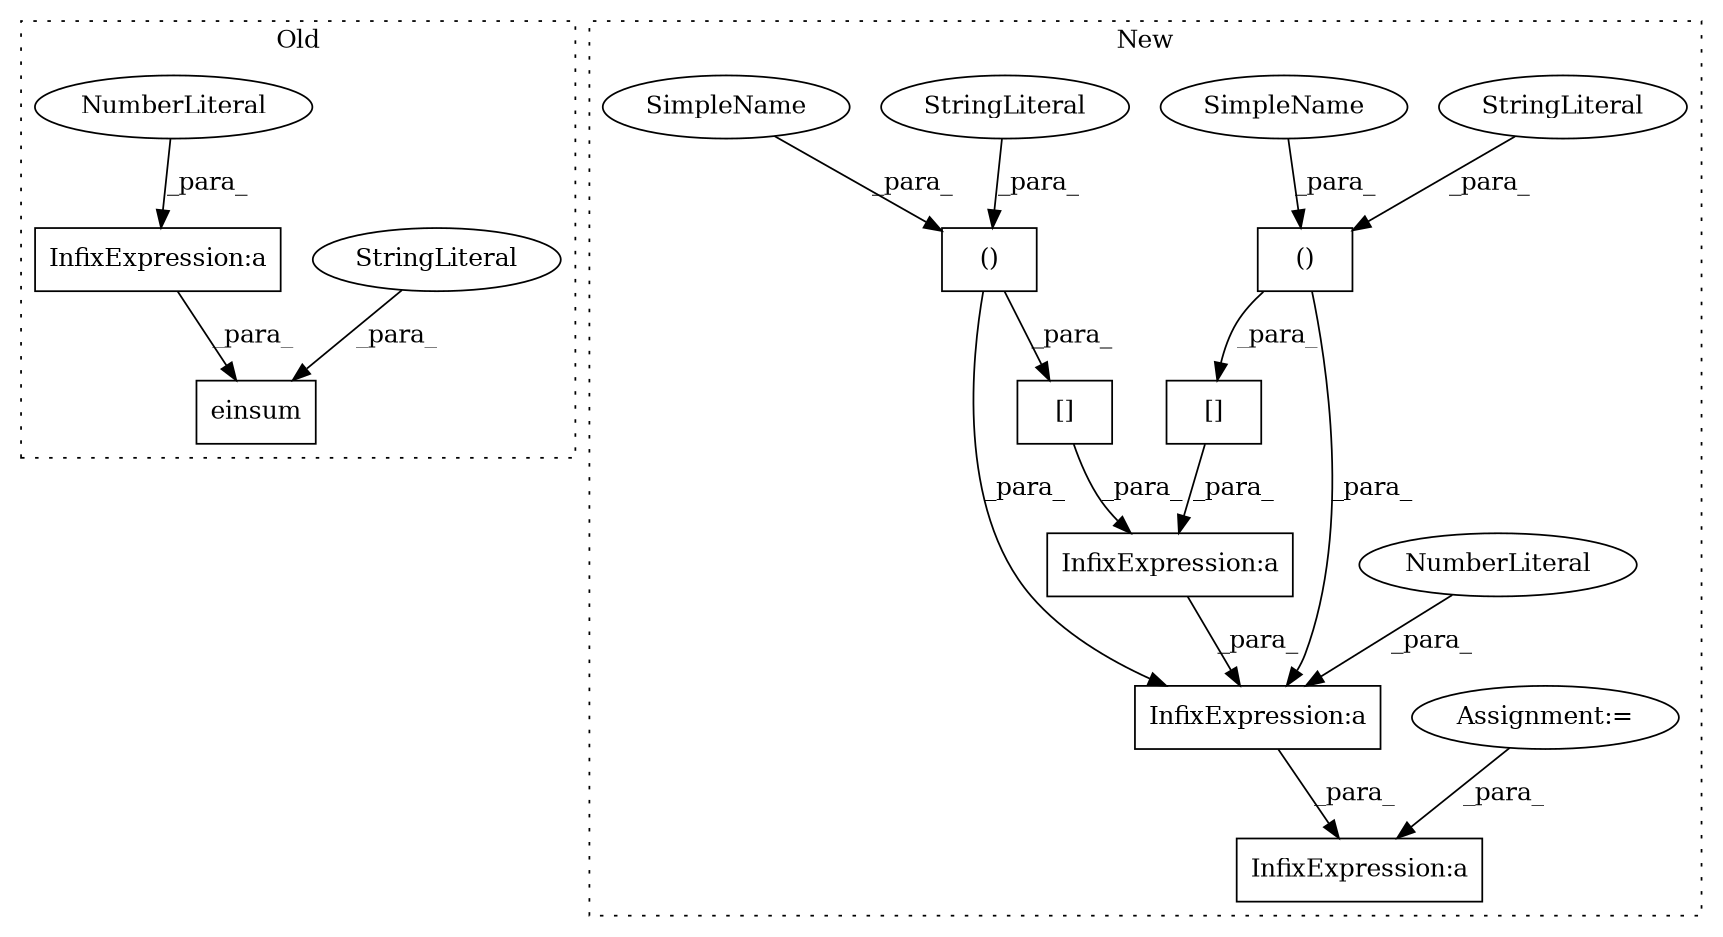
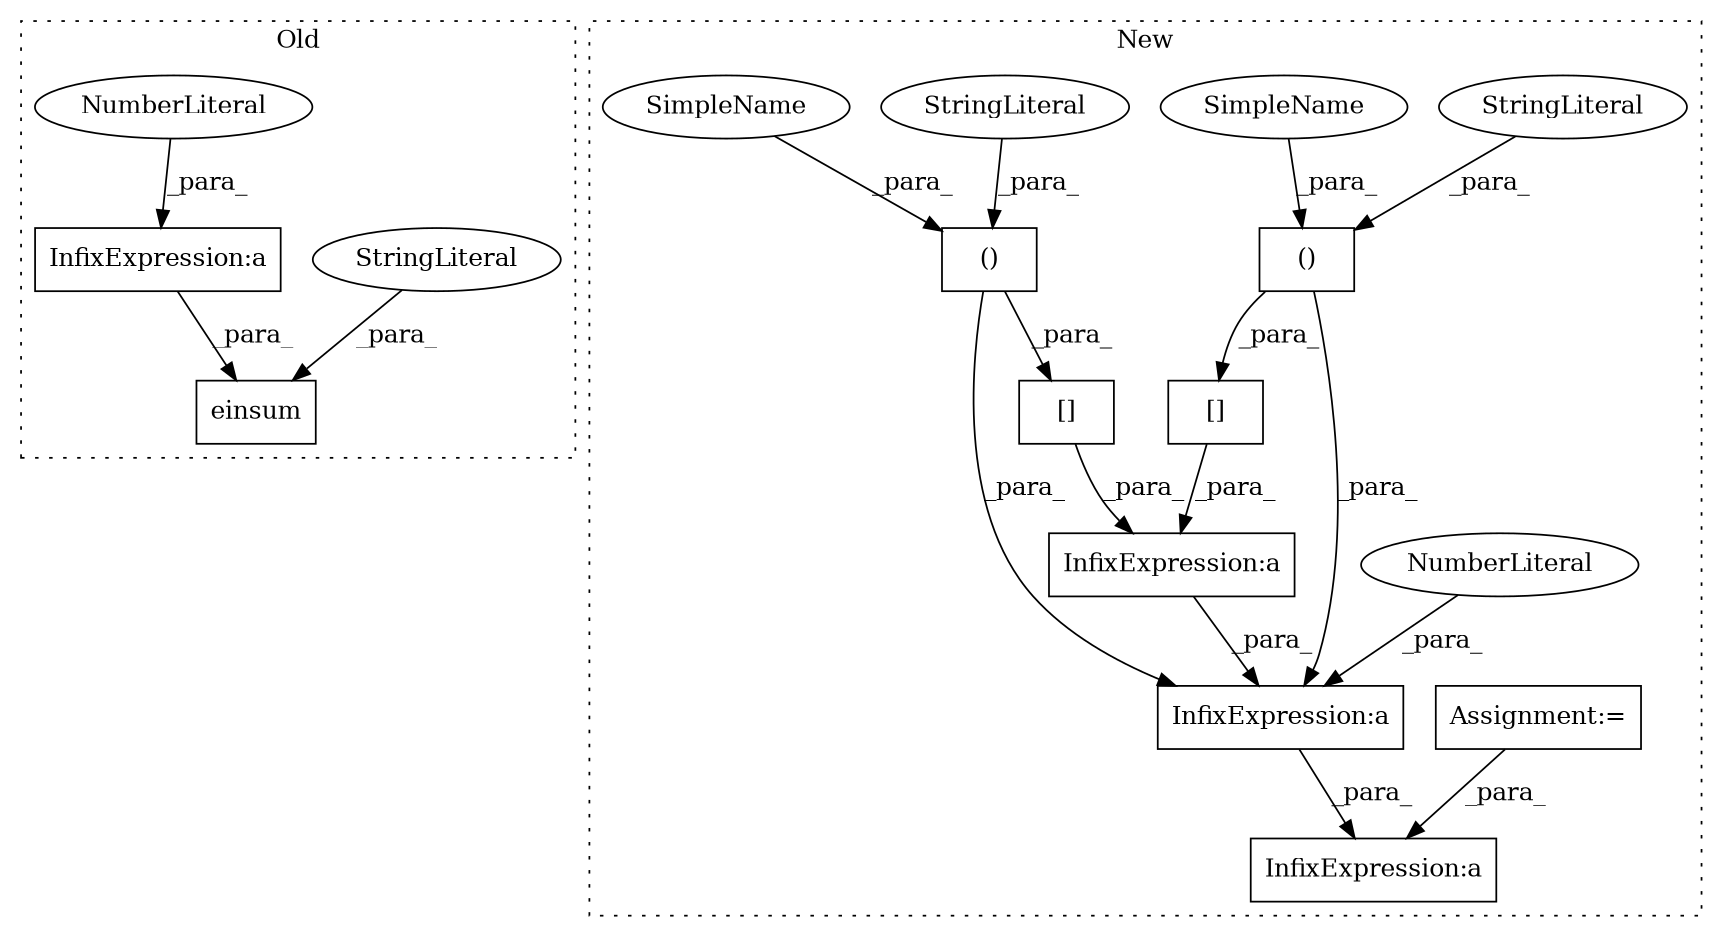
(1545, 717) -> (1538, 717)
